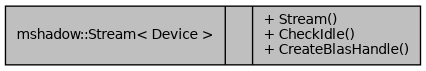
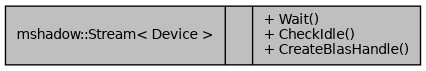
(301, 20) -> (291, 20)
